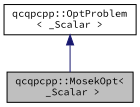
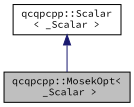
(70, 20) -> (67, 20)
